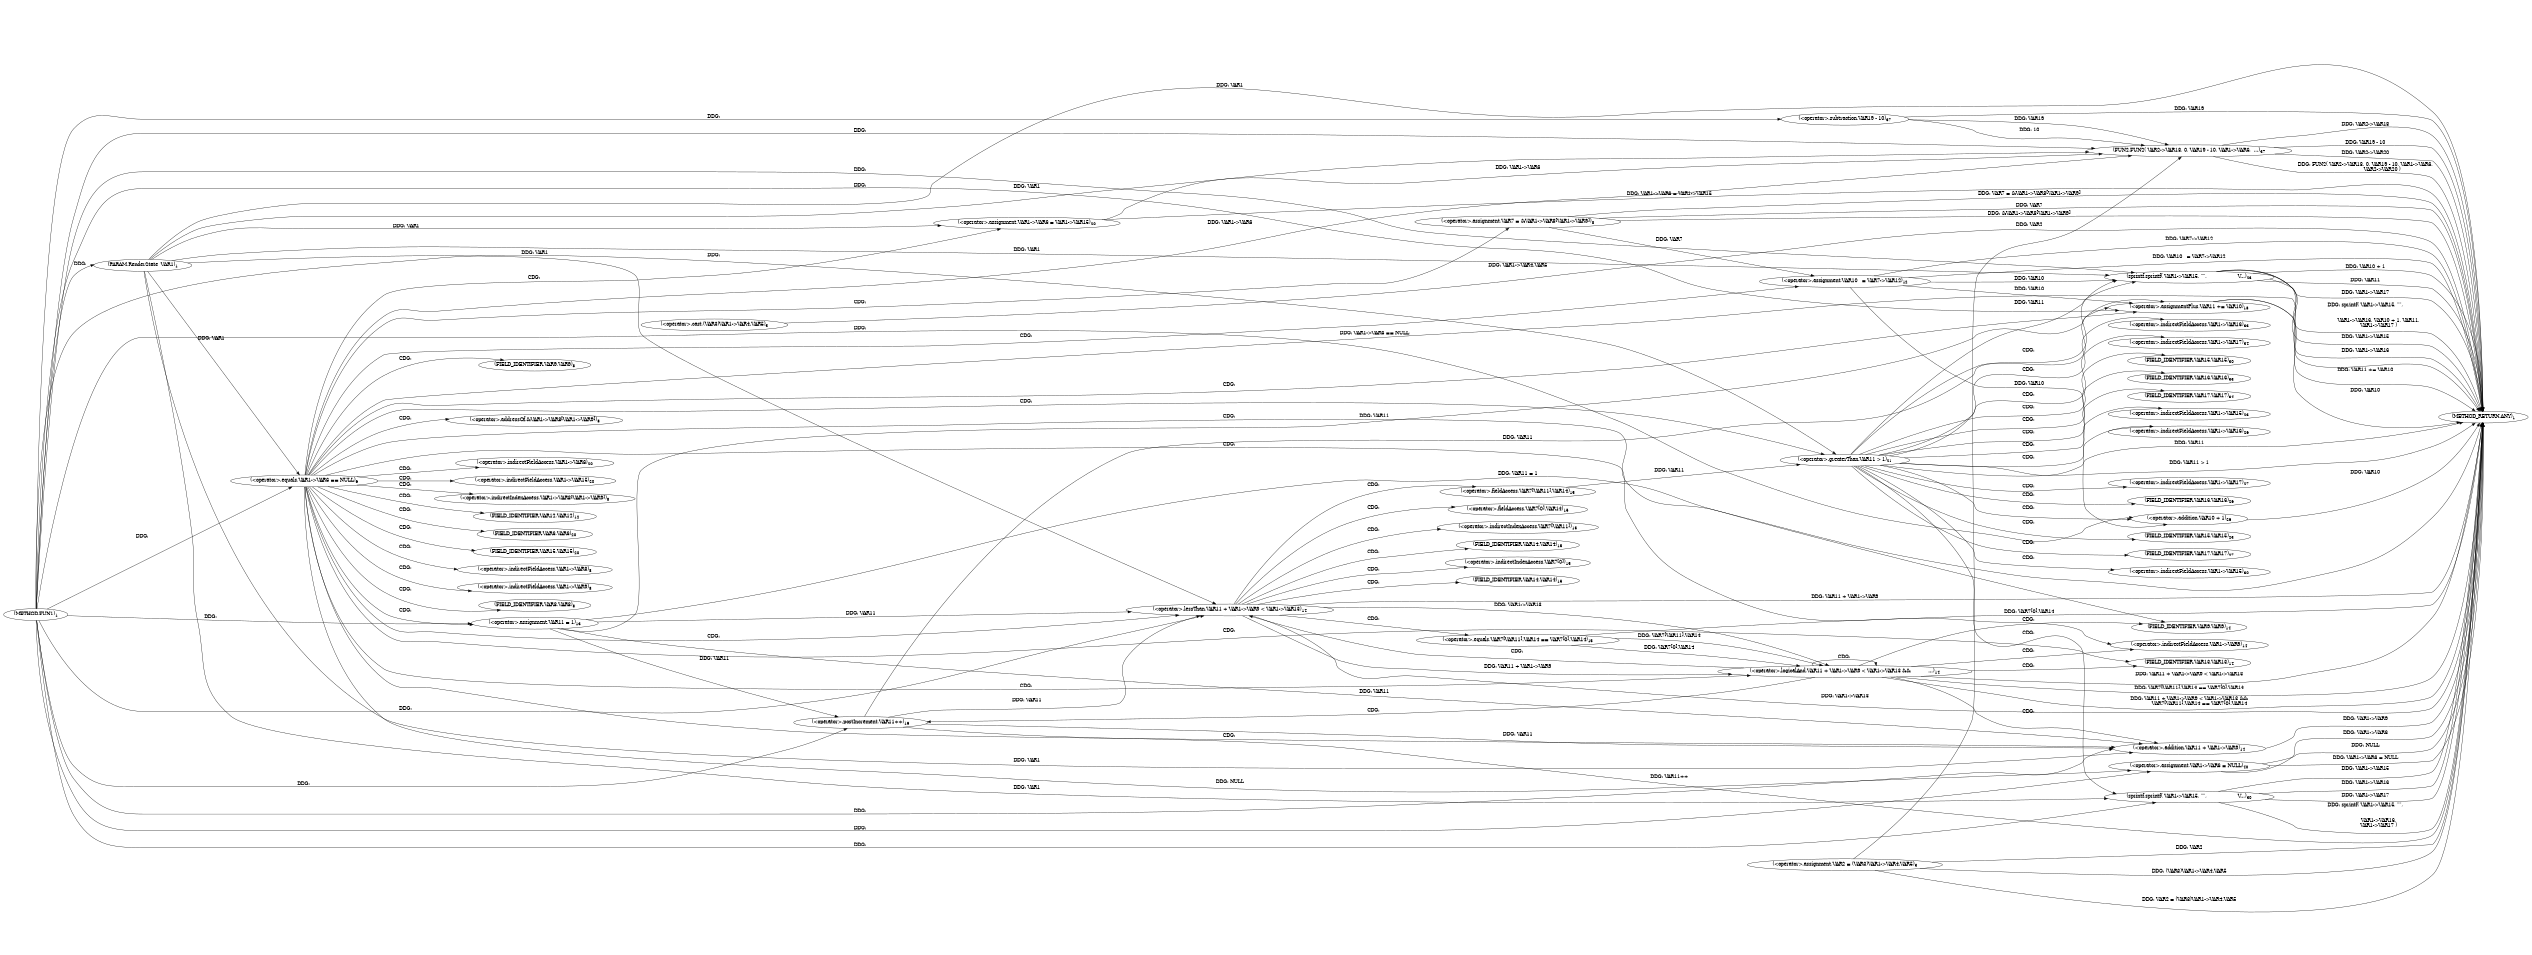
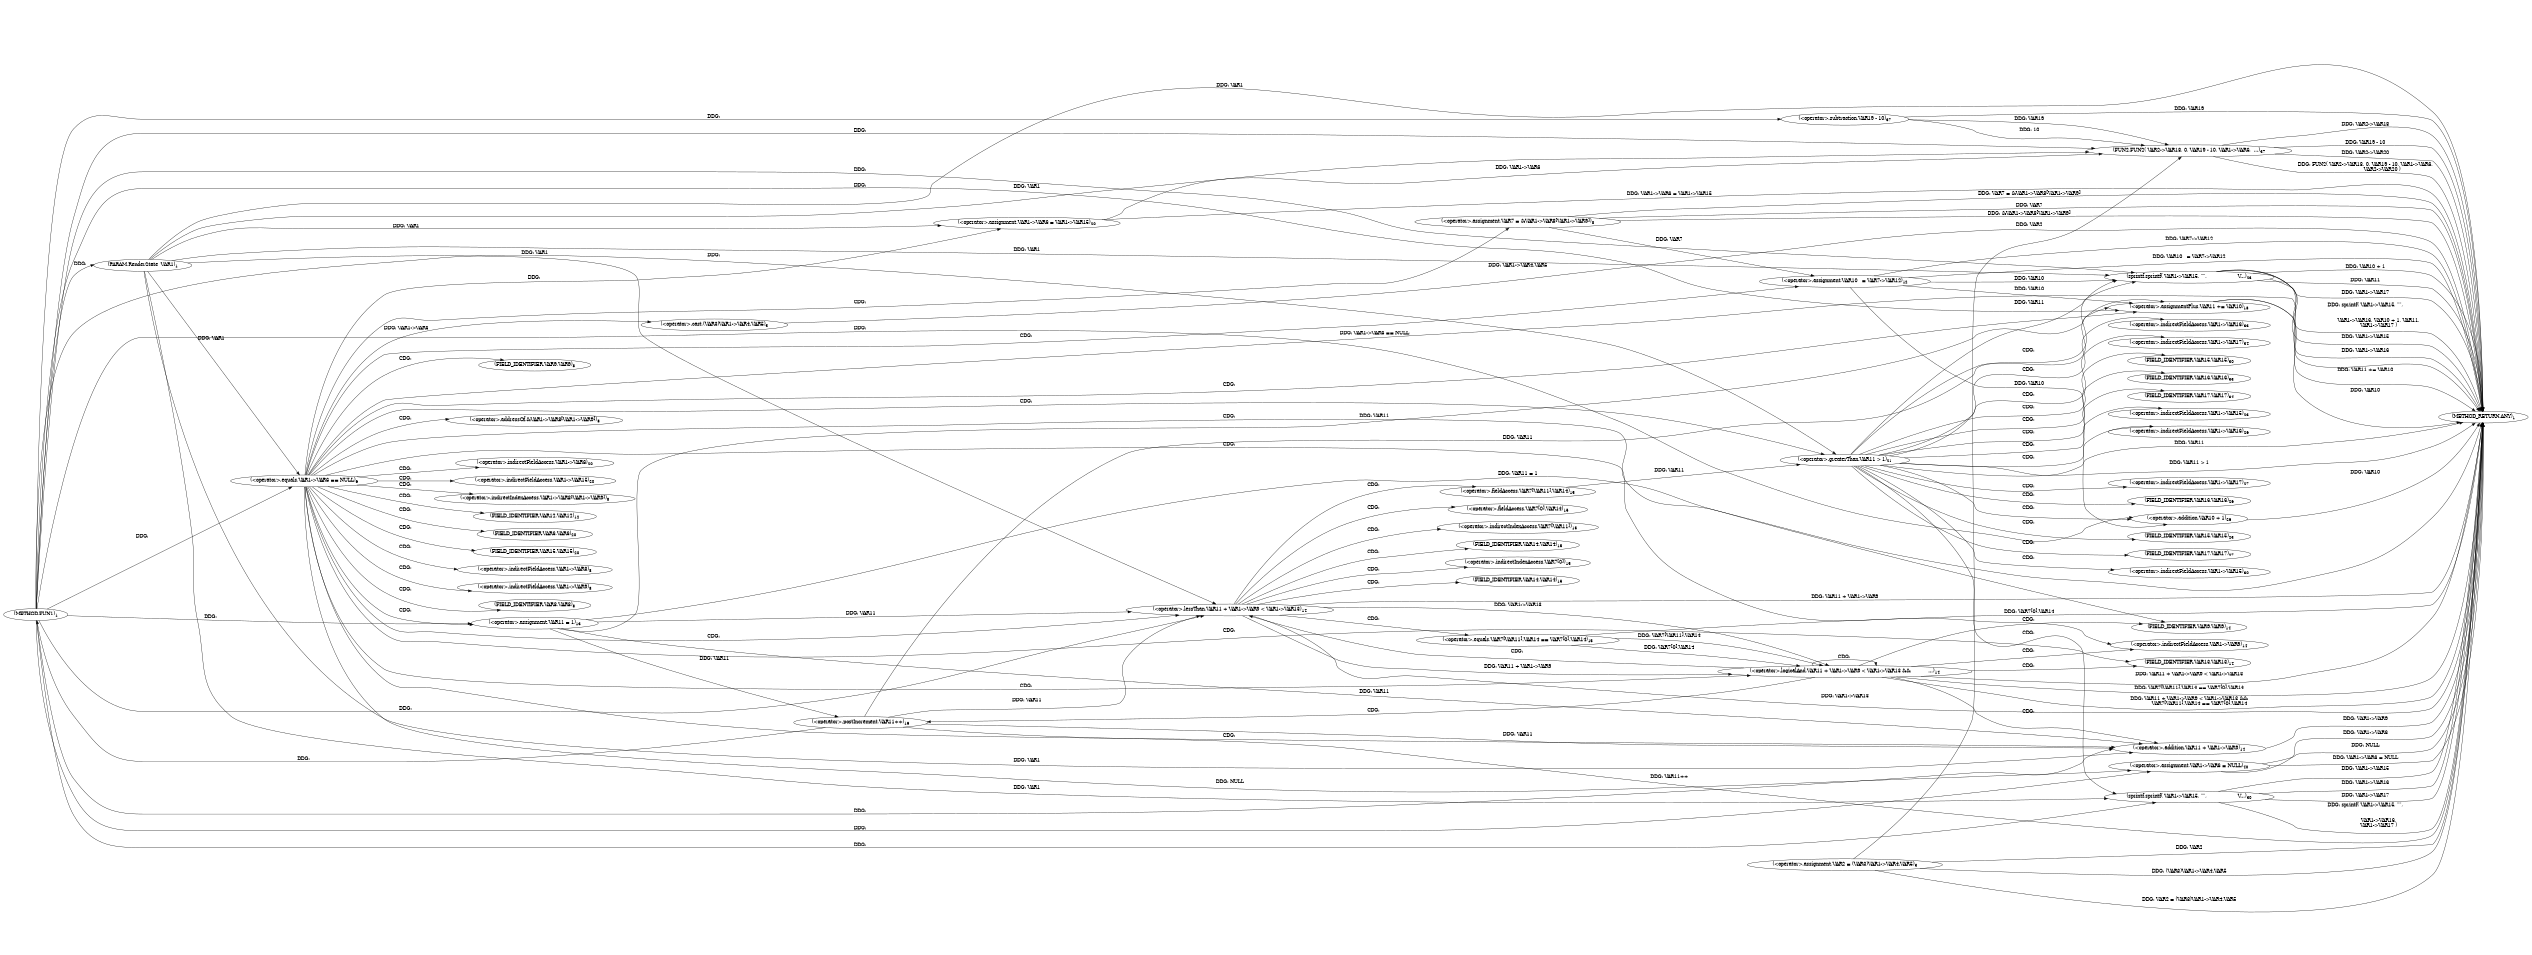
(1119, 262) -> (437, 329)
(535, 278) -> (535, 278)
(384, 786) -> (392, 761)
